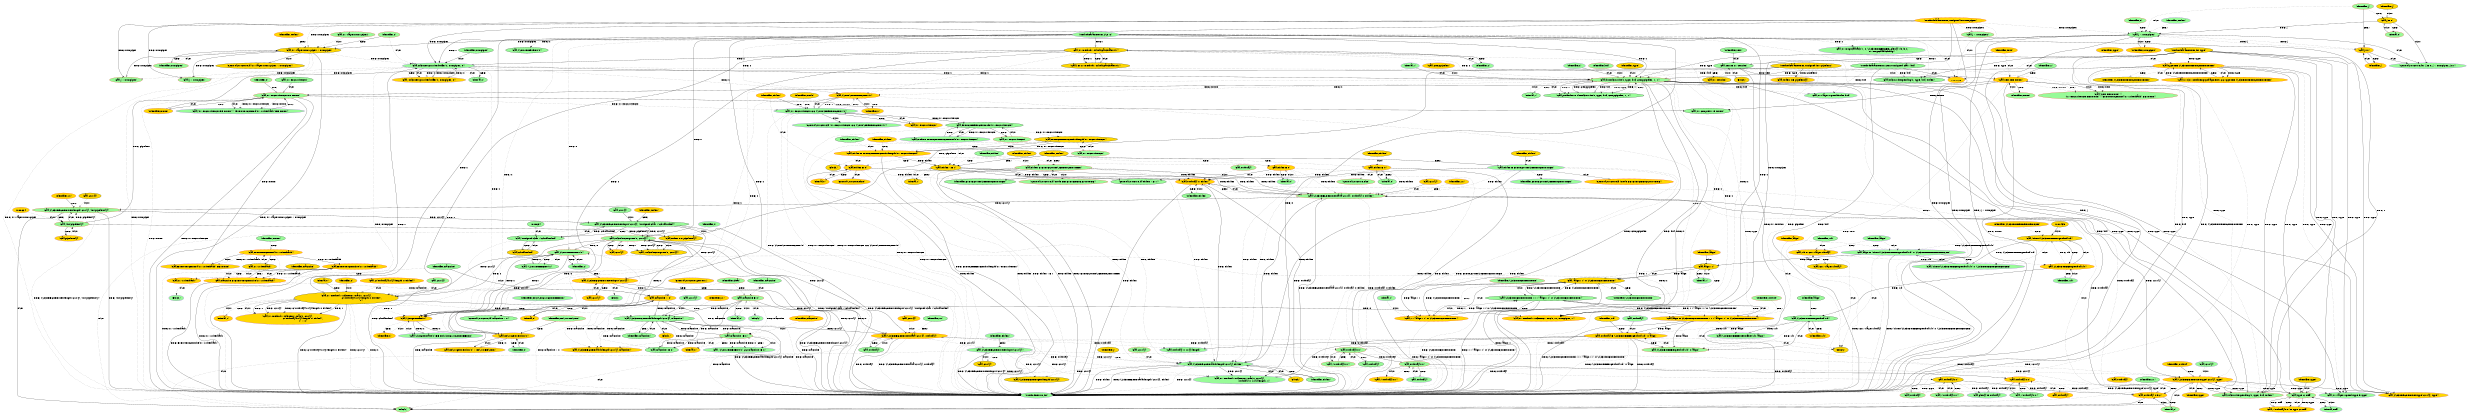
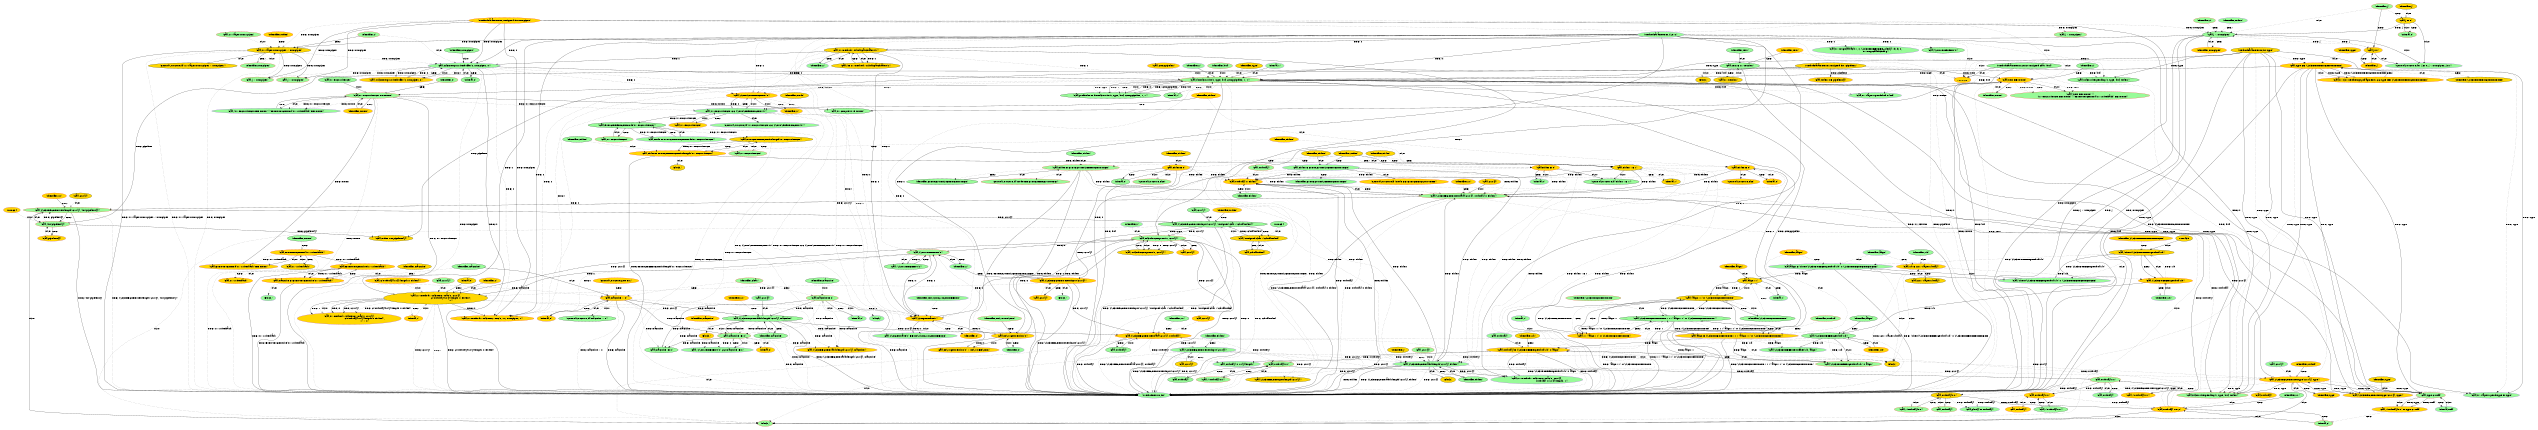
(536, 238) -> (1259, 238)
(691, 281) -> (616, 281)
(2285, 401) -> (2360, 417)
